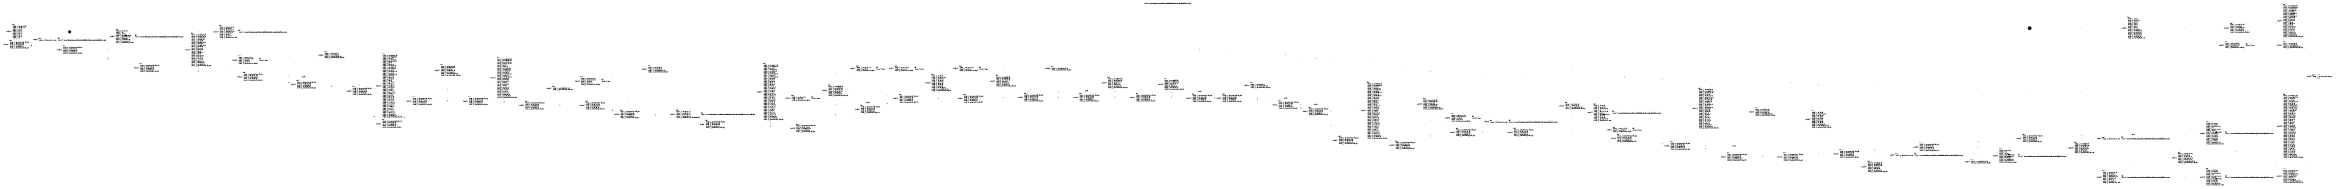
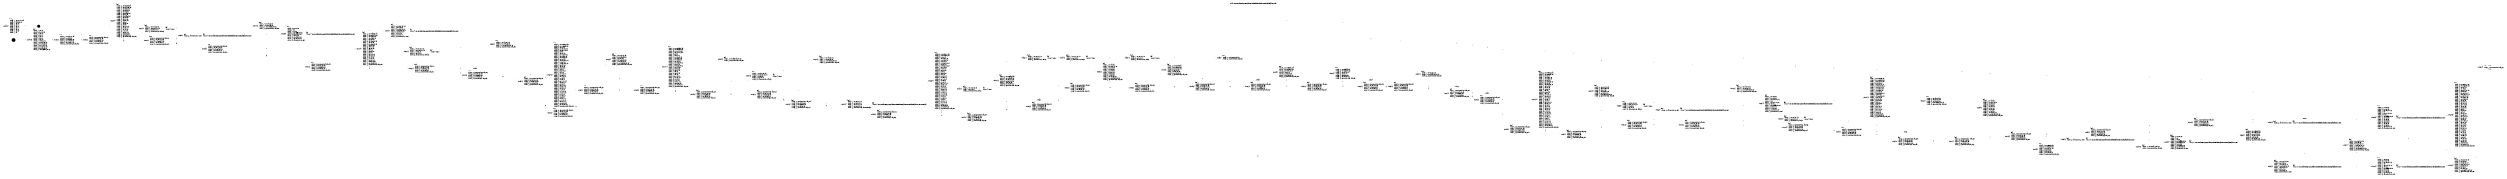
none -> (96, 40)
